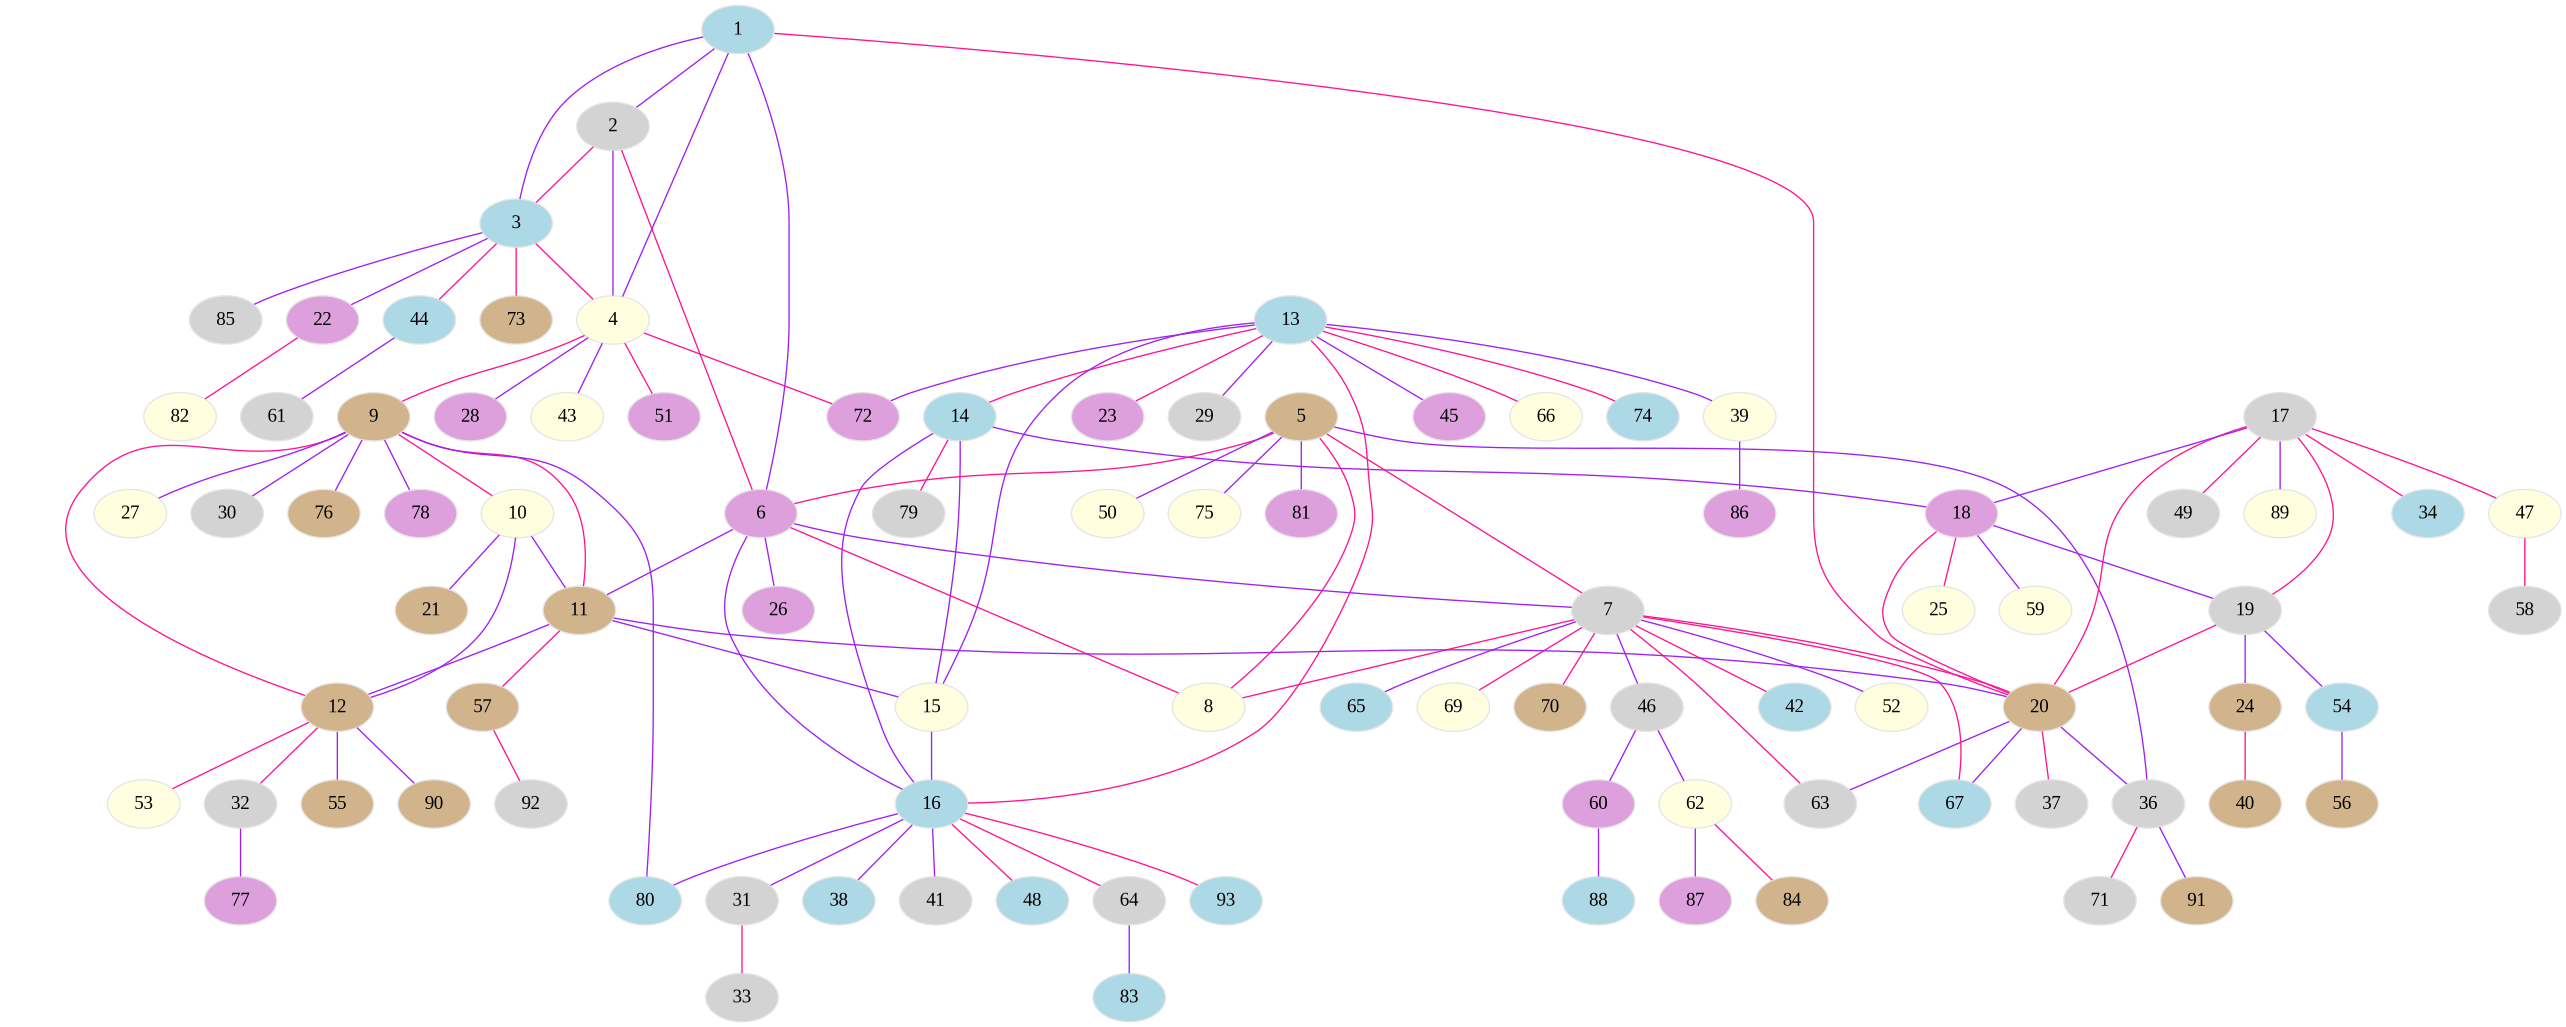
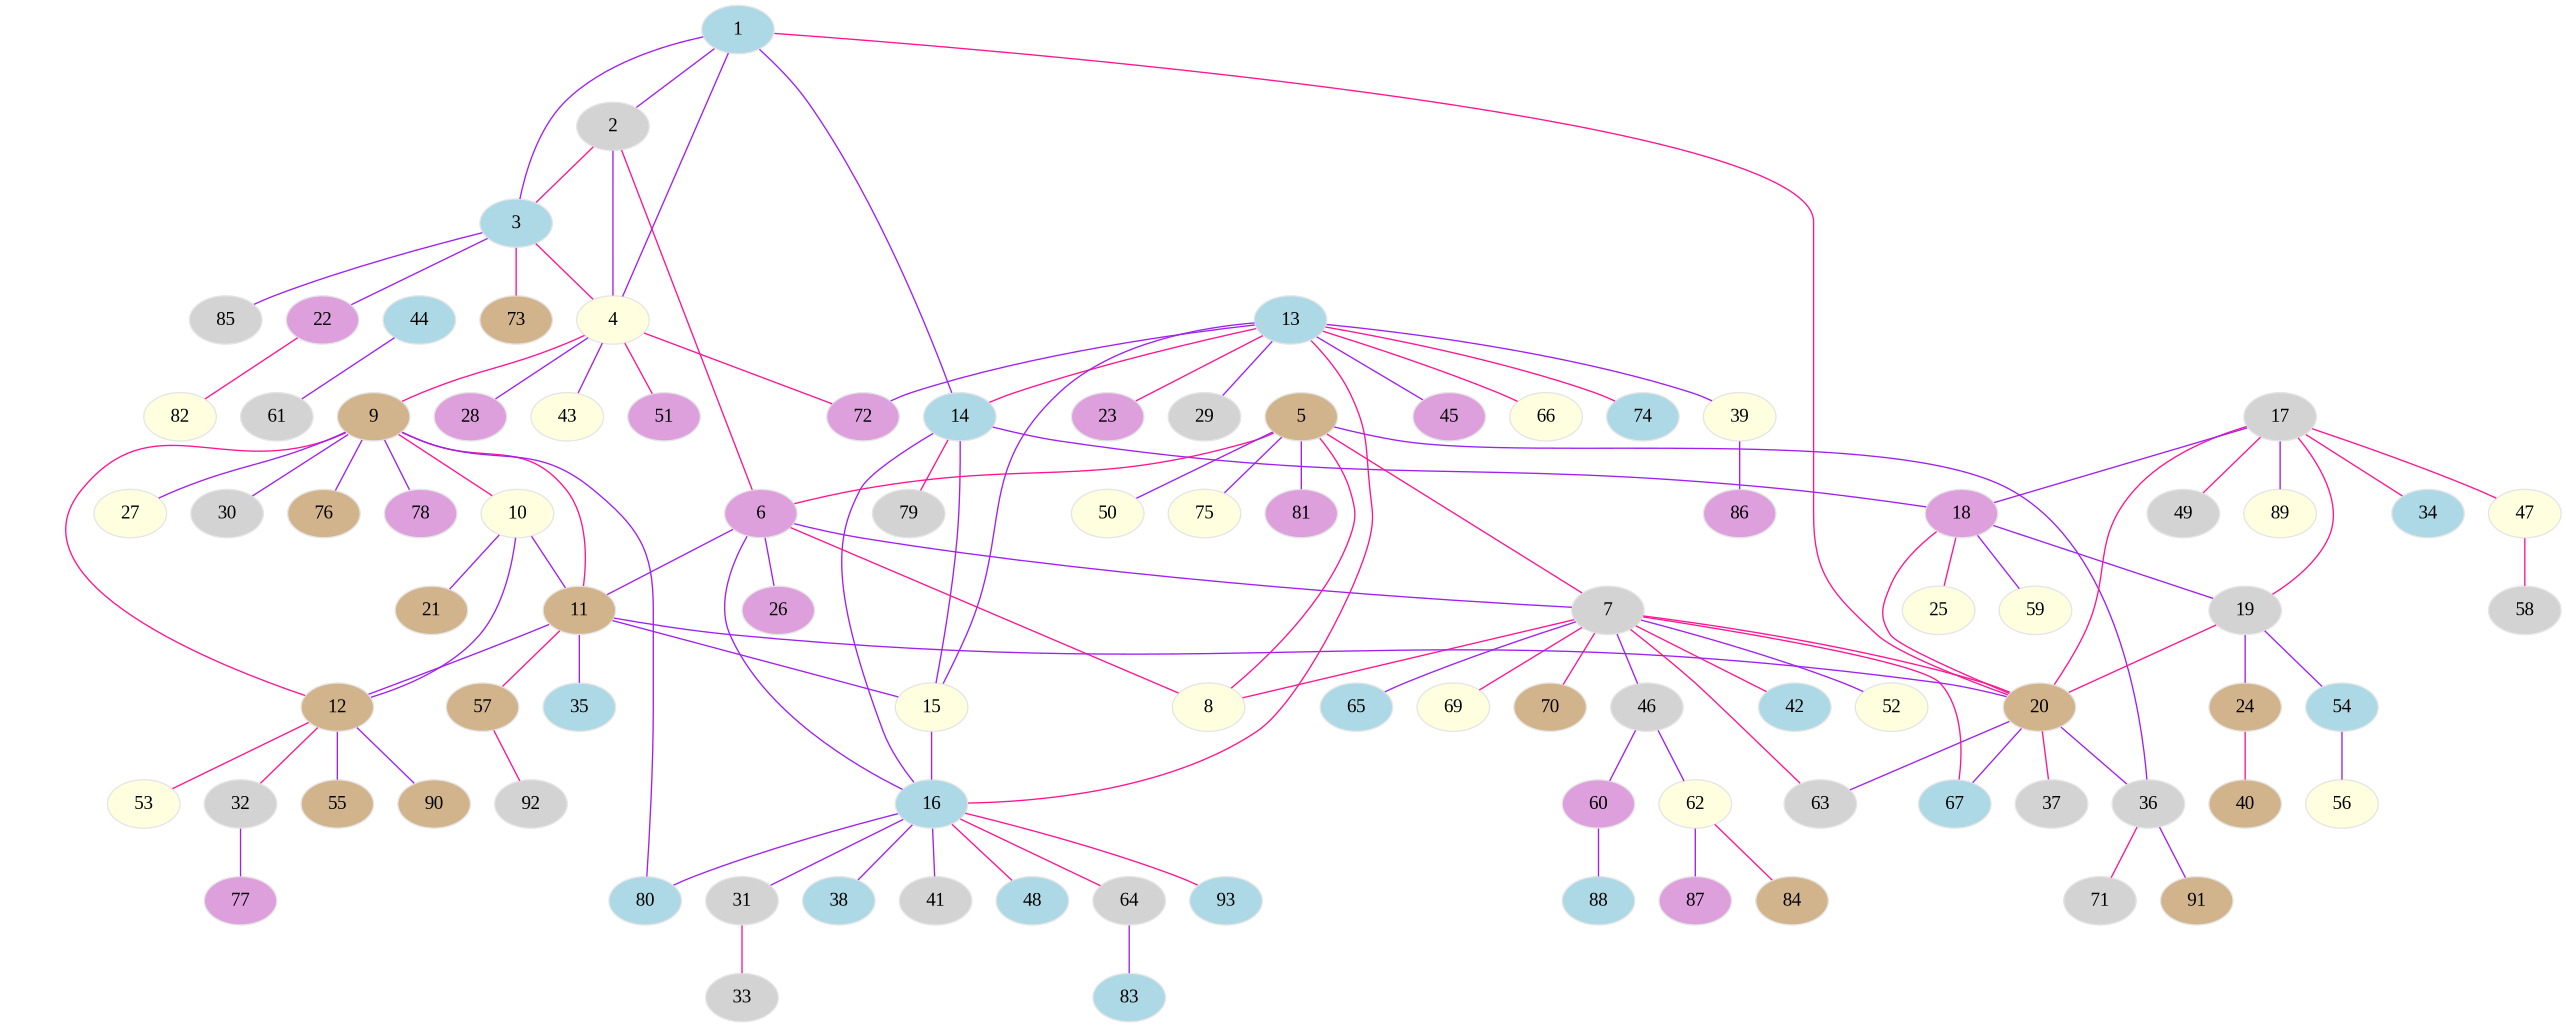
(789, 269) -> (872, 211)
(468, 271) -> none
none -> (579, 707)
(2342, 804) -> (2342, 804)
